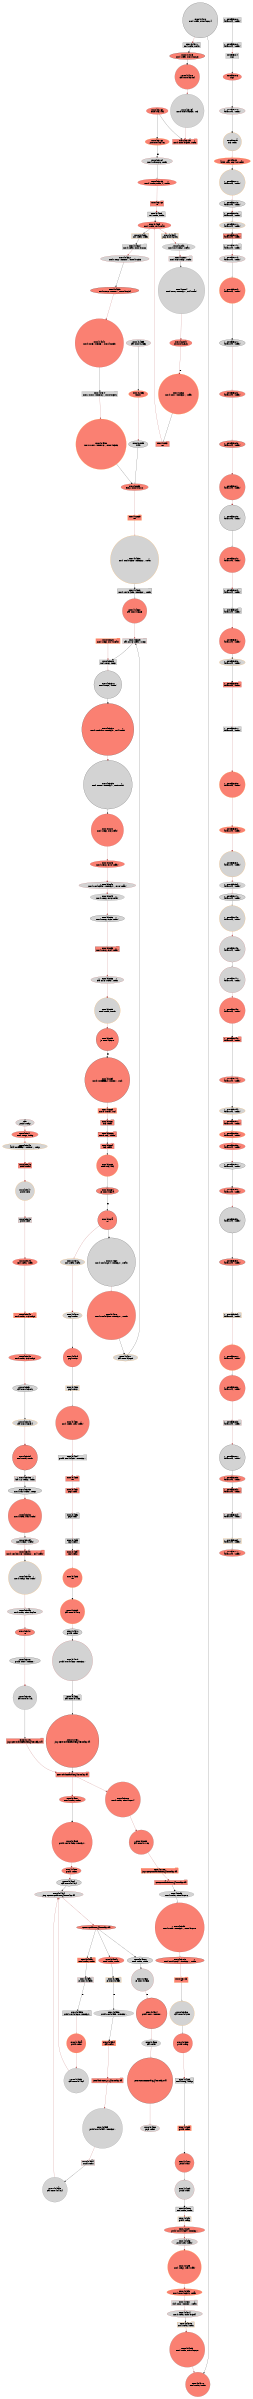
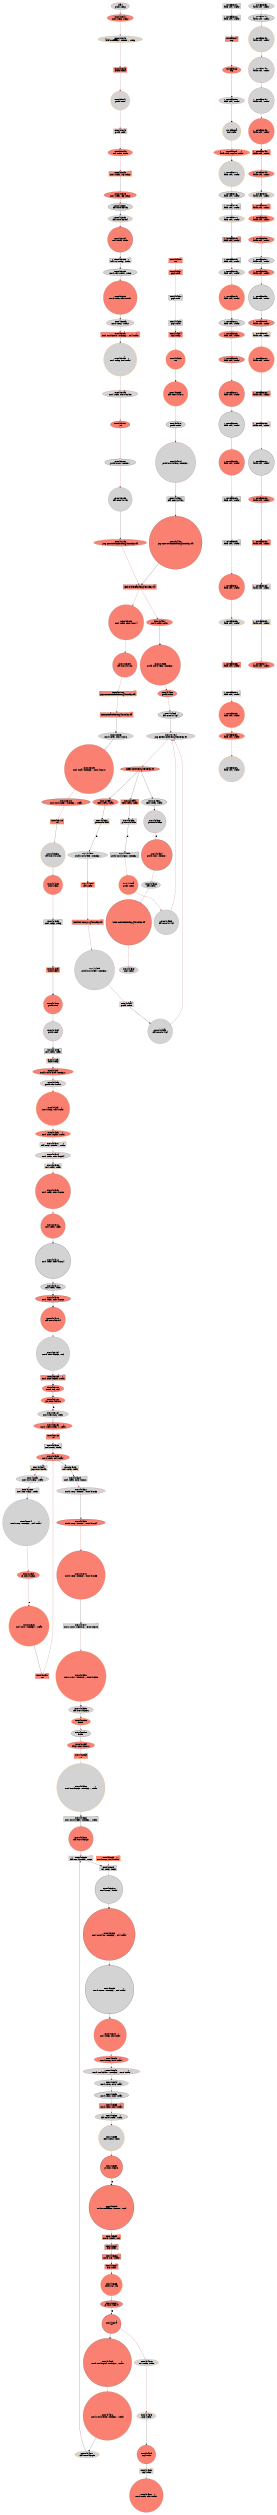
(192, 45) -> (53, 1287)
(232, 56) -> (232, 39)
(169, 127) -> (53, 1382)
(232, 161) -> (232, 153)
(124, 473) -> (81, 1703)
(232, 879) -> none
(209, 1205) -> (53, 1240)
(111, 1262) -> (107, 2363)
(232, 1388) -> (261, 394)
(72, 1458) -> none
(25, 1741) -> (120, 543)
